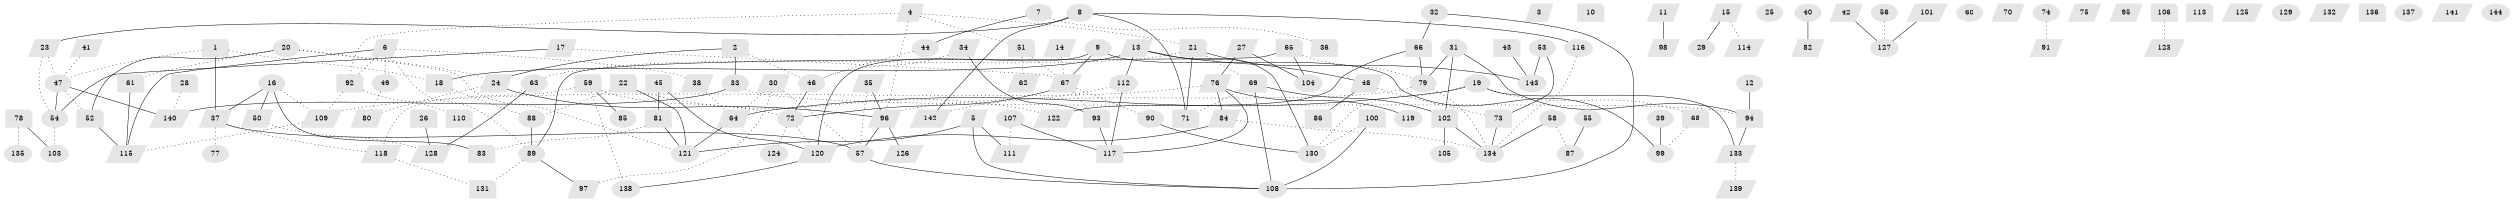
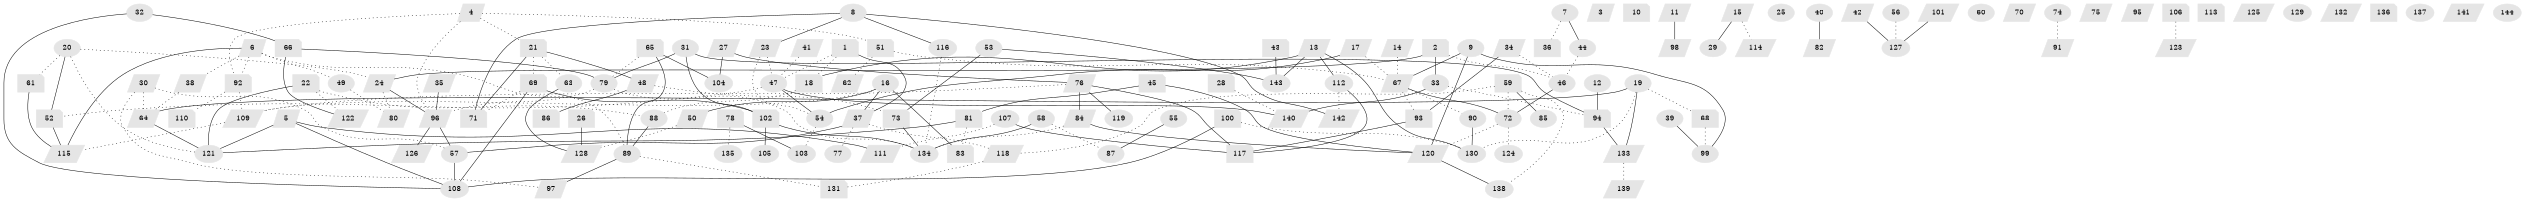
(863, 119) -> none
